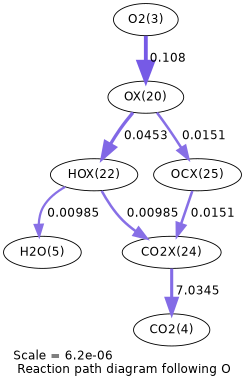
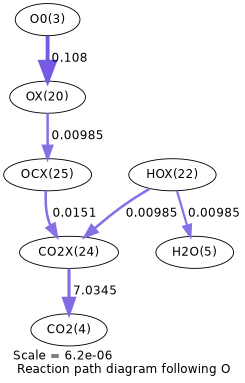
(146, 20) -> (48, 20)
(121, 128) -> none
(202, 136) -> (76, 136)
